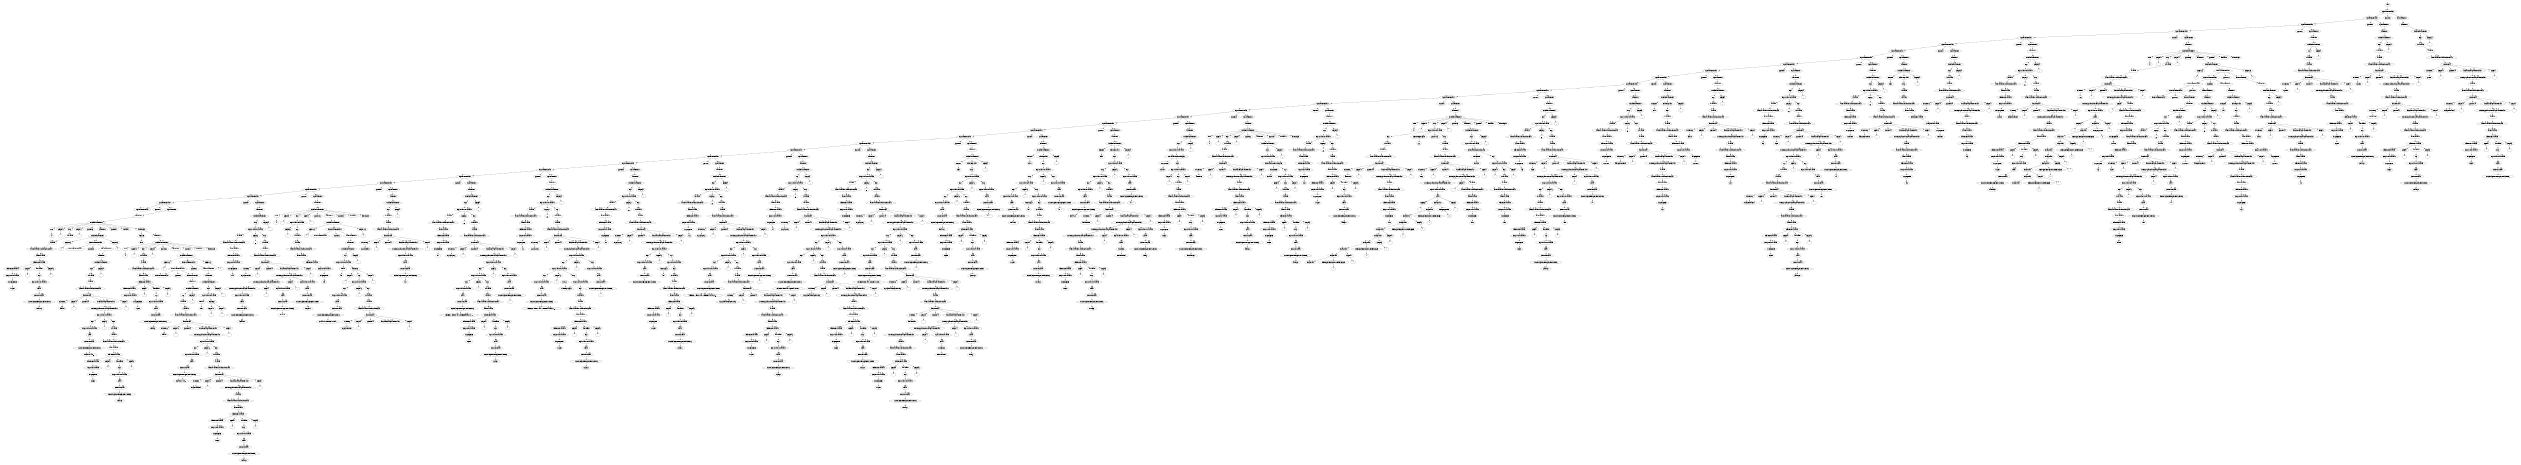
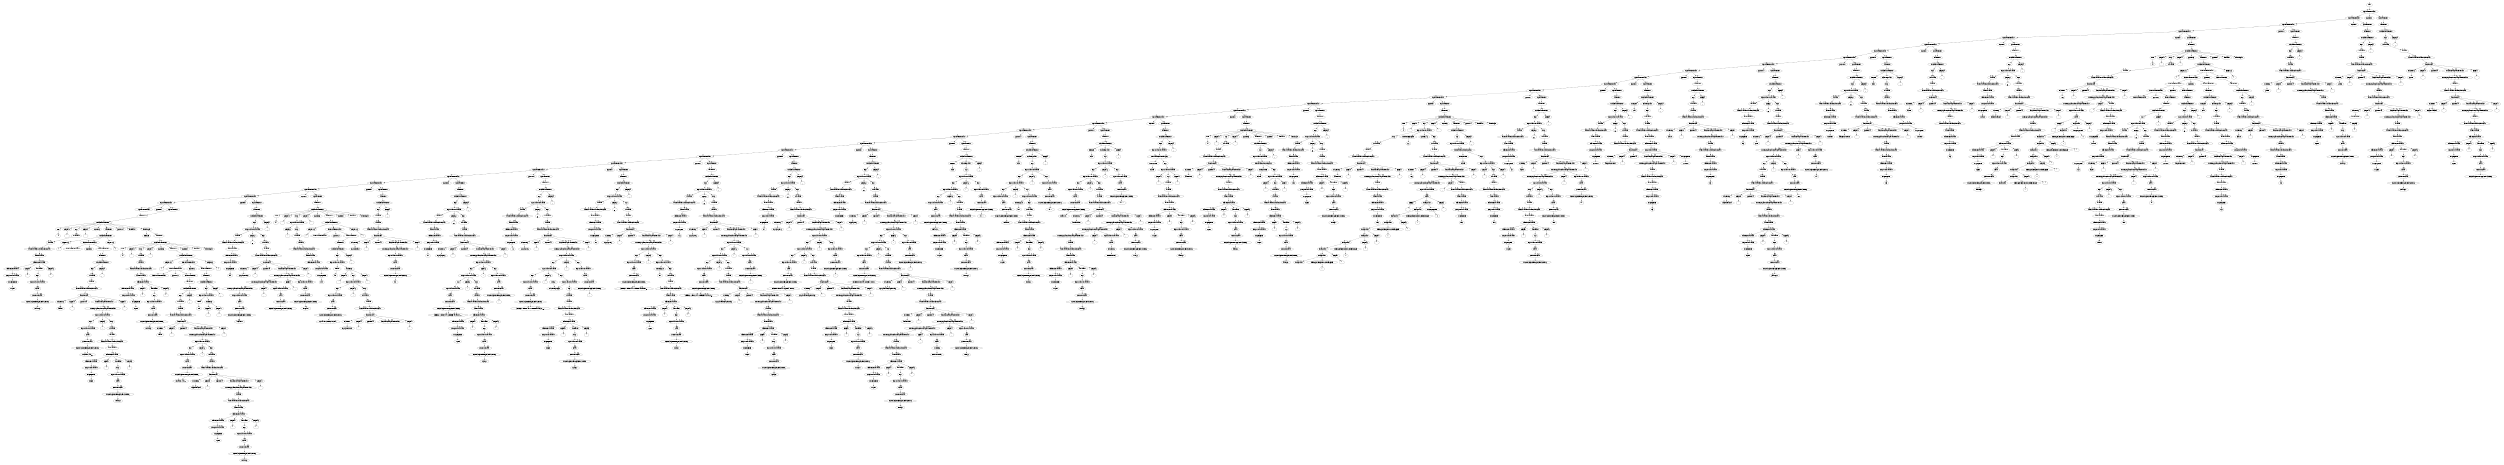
(1435, 137) -> (1424, 137)
(1344, 223) -> (1334, 223)
(141, 243) -> none
(1191, 256) -> (1181, 256)
(1546, 269) -> none
(973, 276) -> (966, 276)
none -> (634, 289)
(283, 315) -> none
